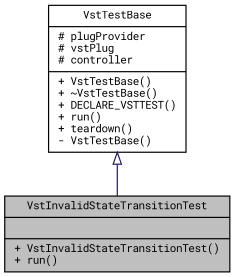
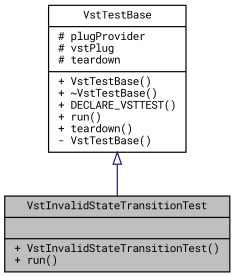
(96, 60) -> (89, 60)
